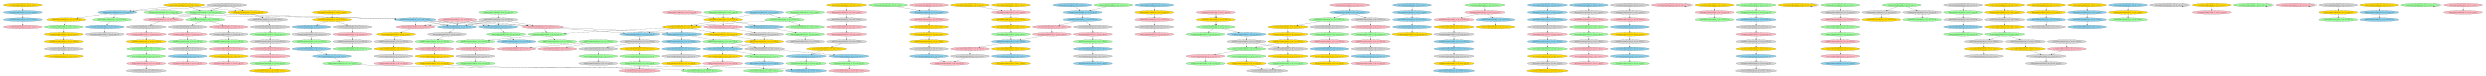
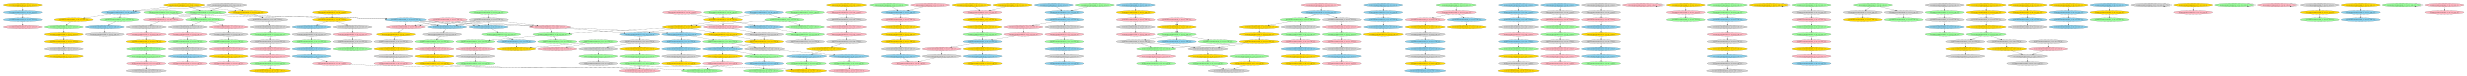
(1246, 37) -> (1157, 38)
(516, 49) -> (516, 49)
(342, 63) -> (332, 63)
(806, 71) -> (806, 71)
